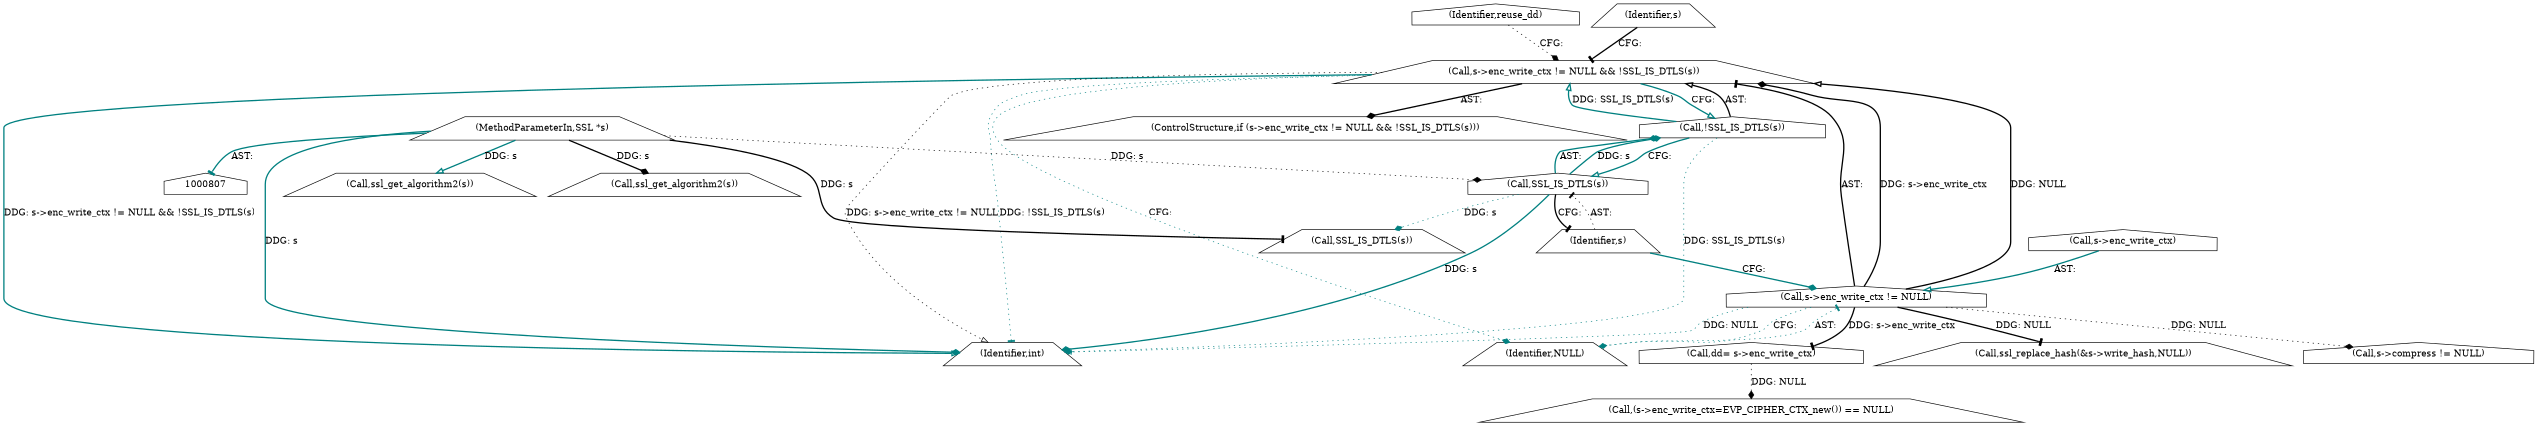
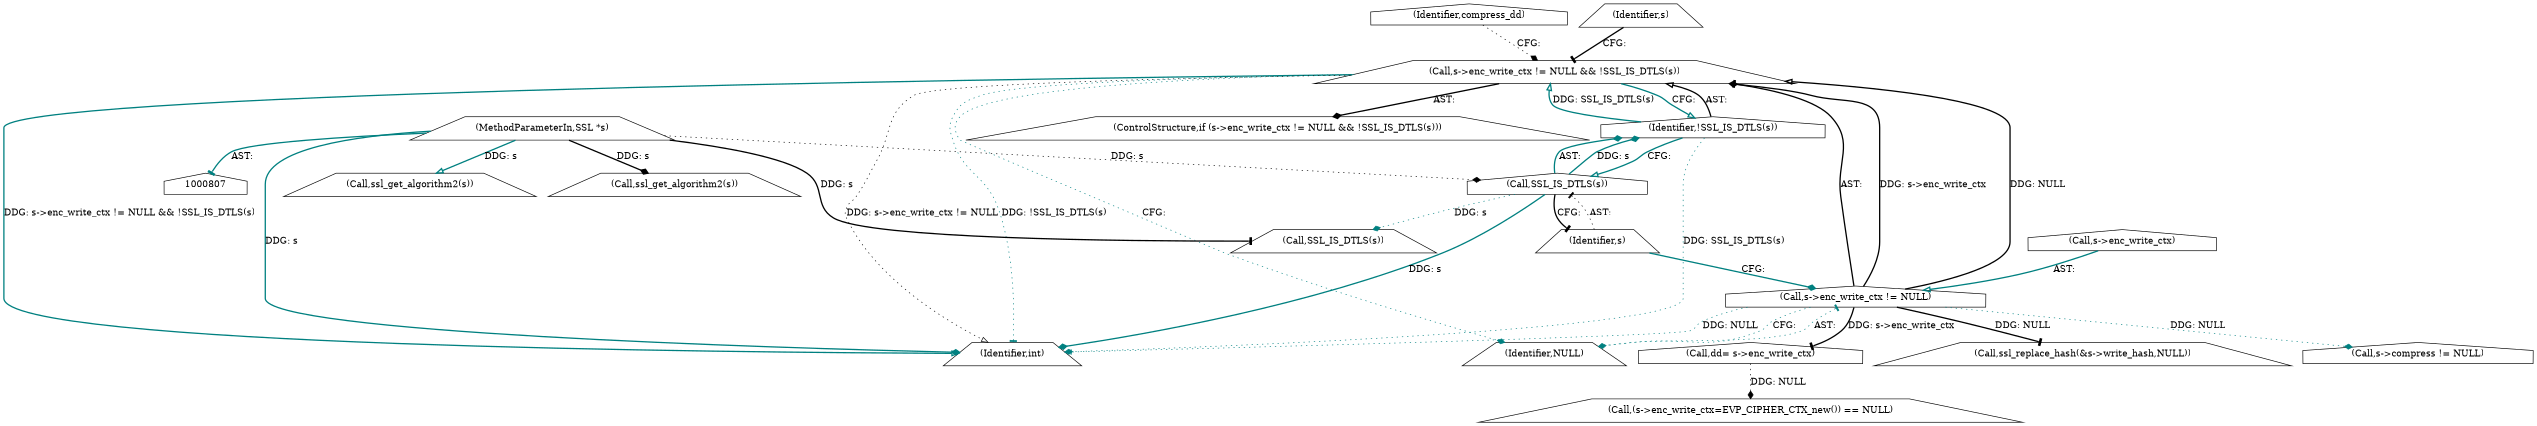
(1496, 16) -> (1469, 16)
(1732, 128) -> (1713, 128)
(2146, 327) -> (2145, 327)
